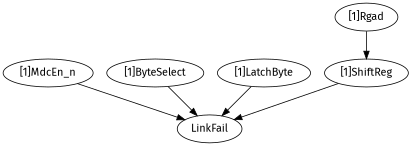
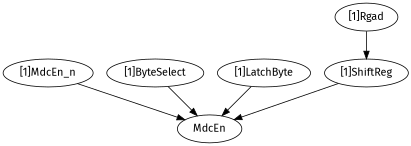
(210, 129) -> (210, 129)
